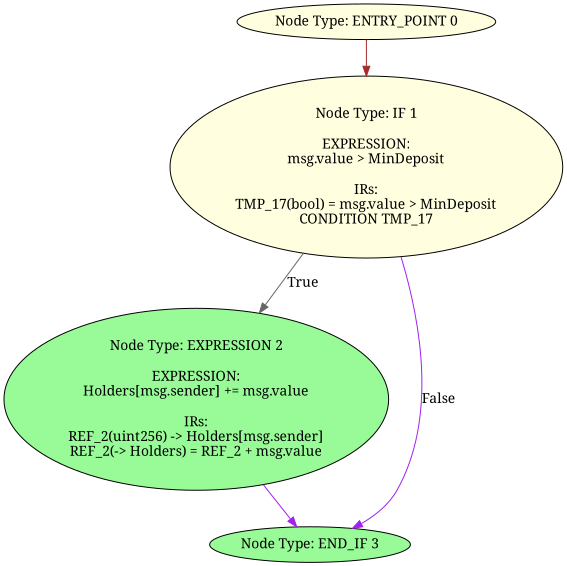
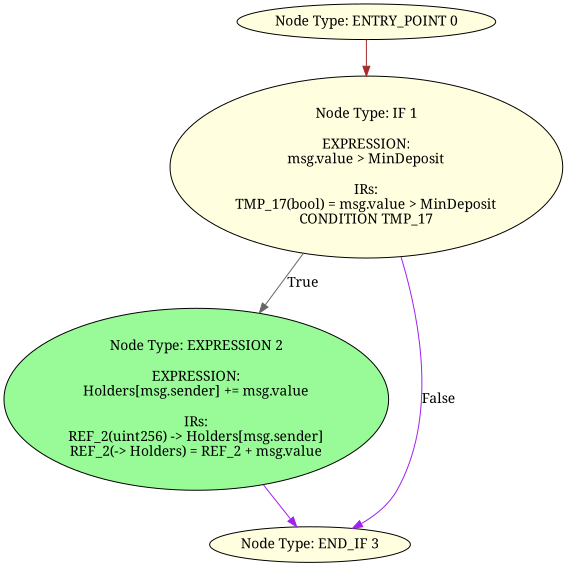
(310, 545) -> (310, 545)
